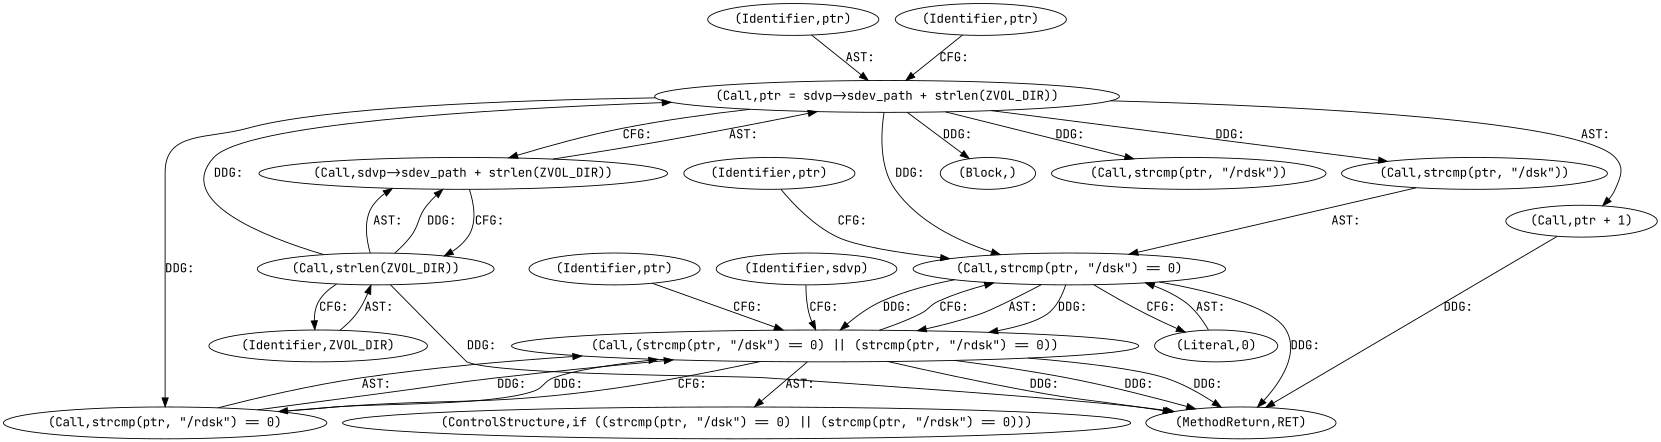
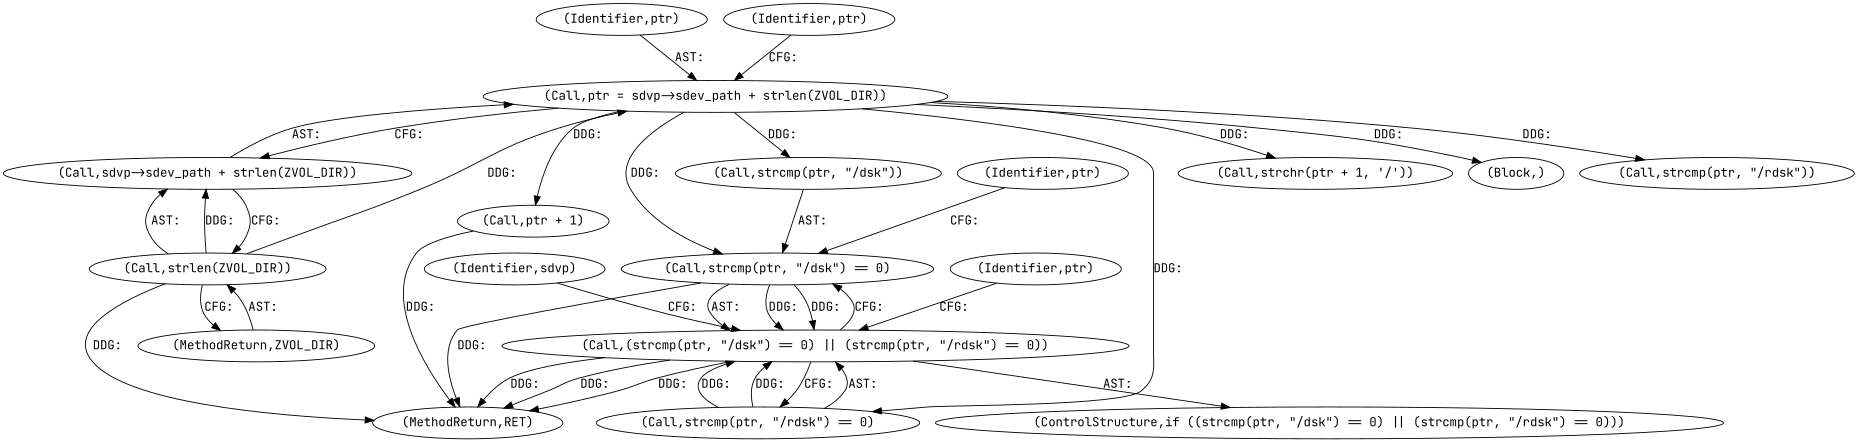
(1599, 135) -> (592, 135)
none -> (1315, 173)
(318, 346) -> (256, 346)
(1216, 346) -> none
